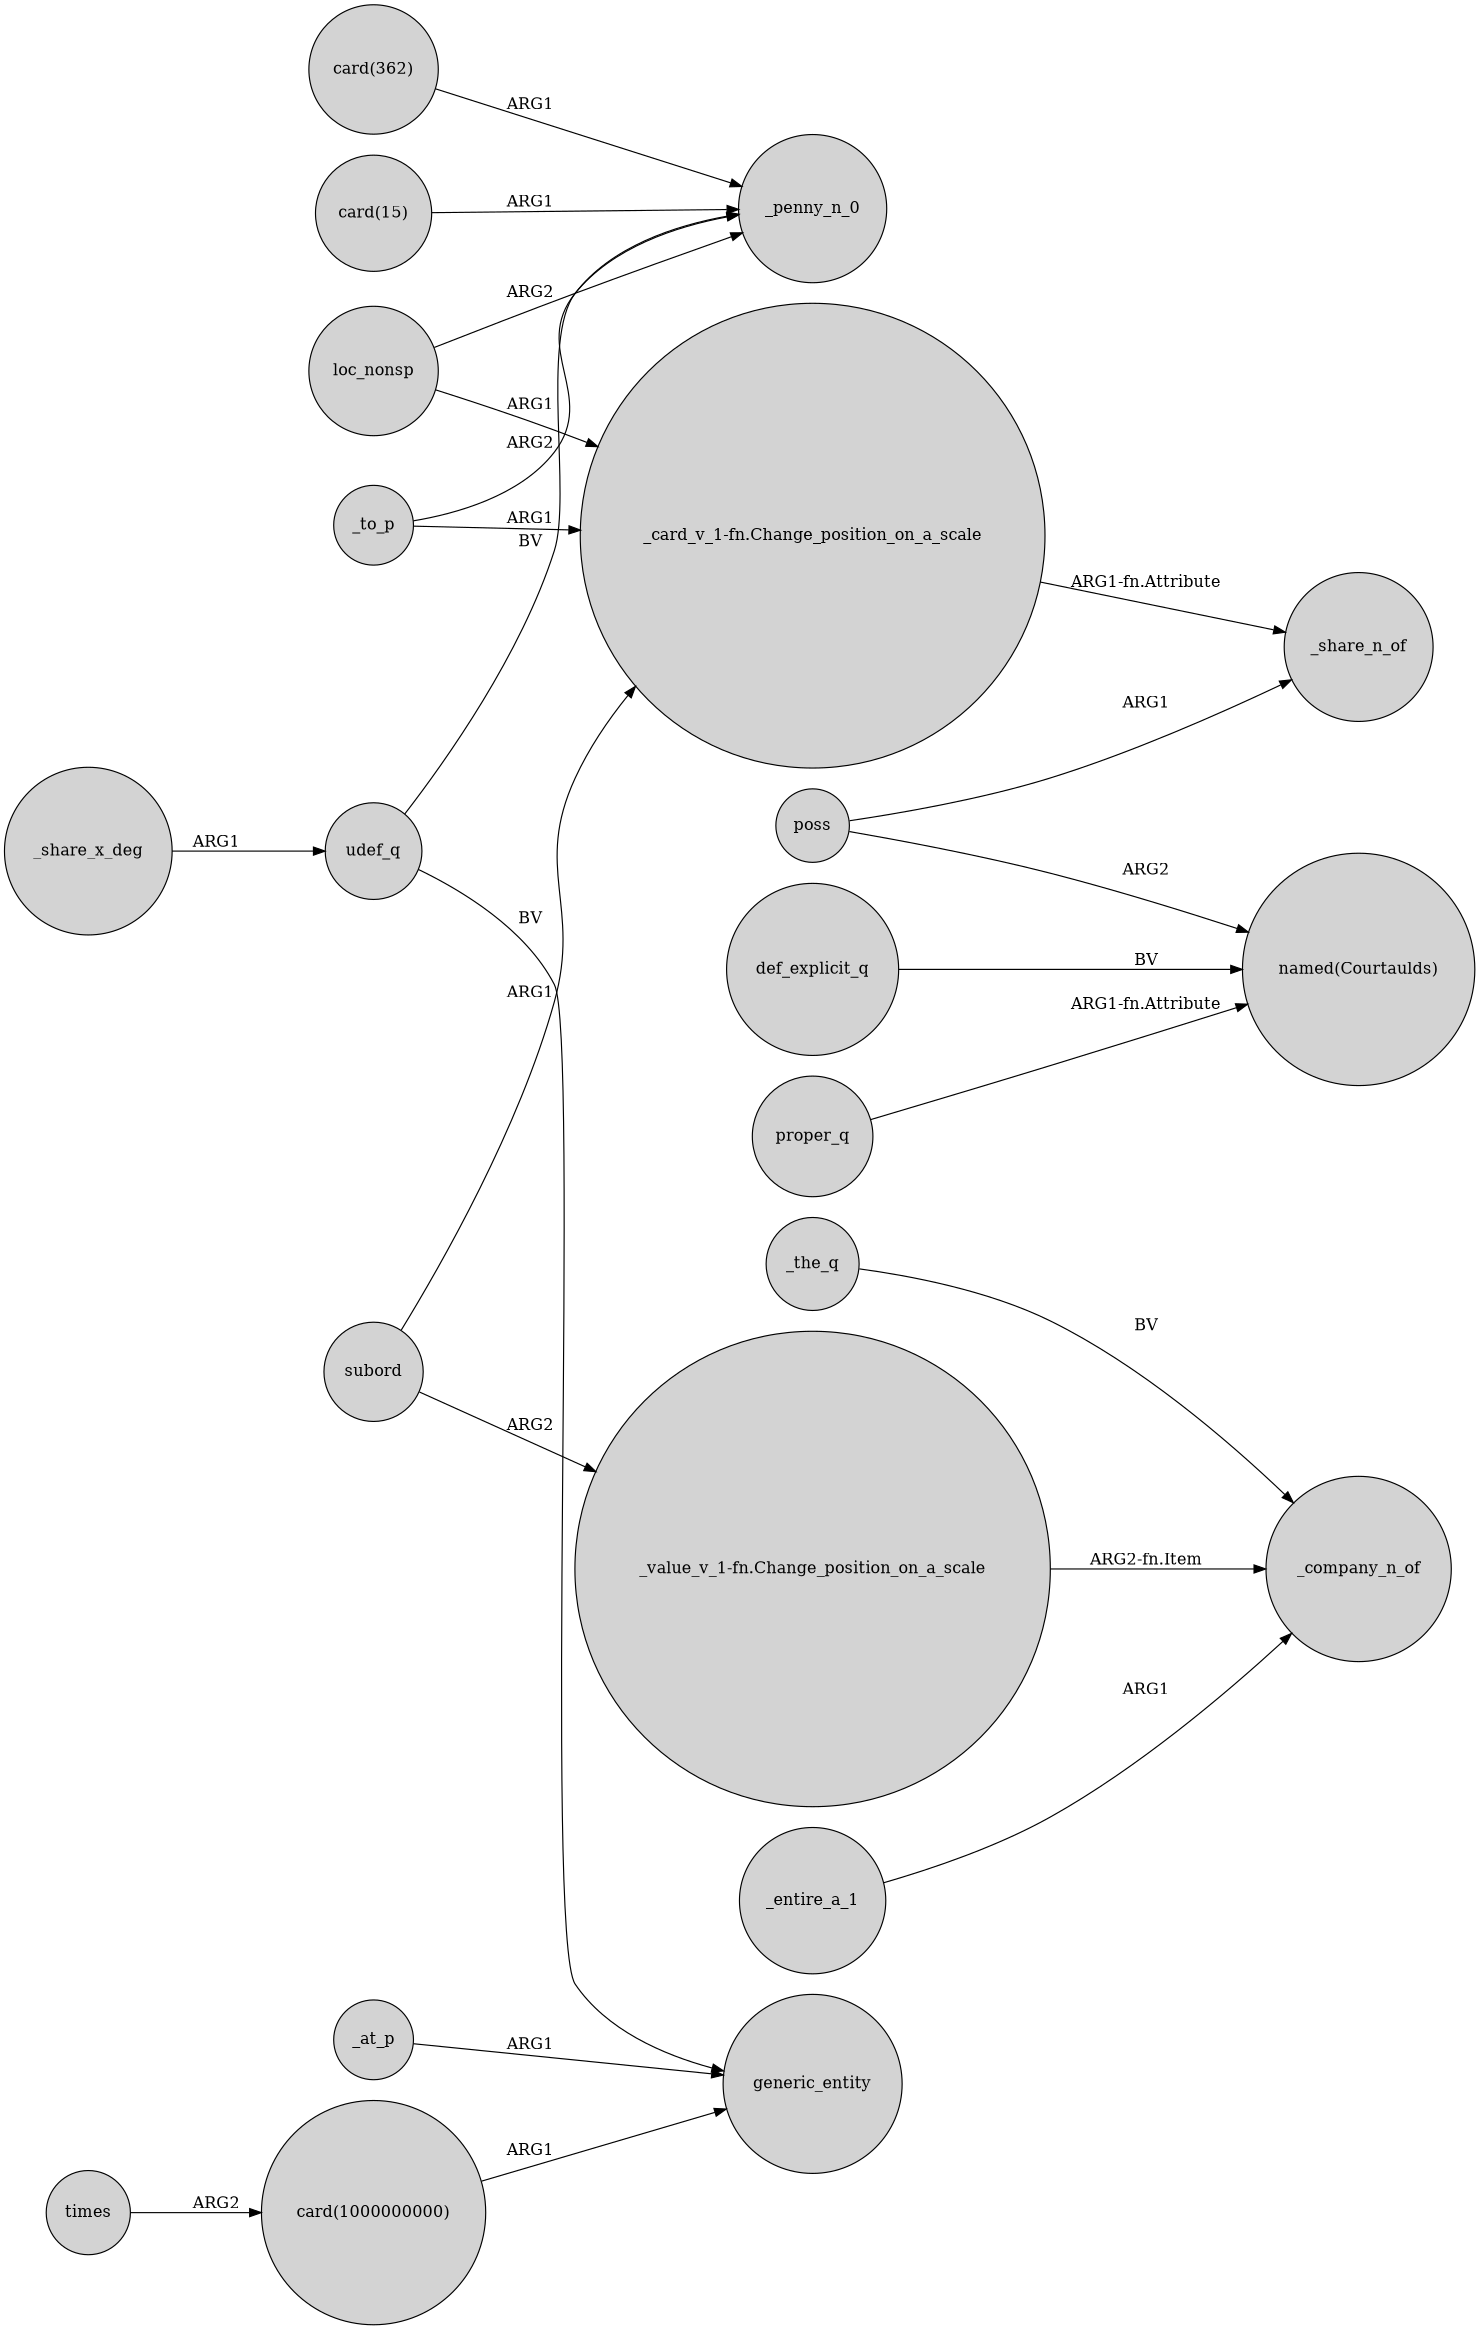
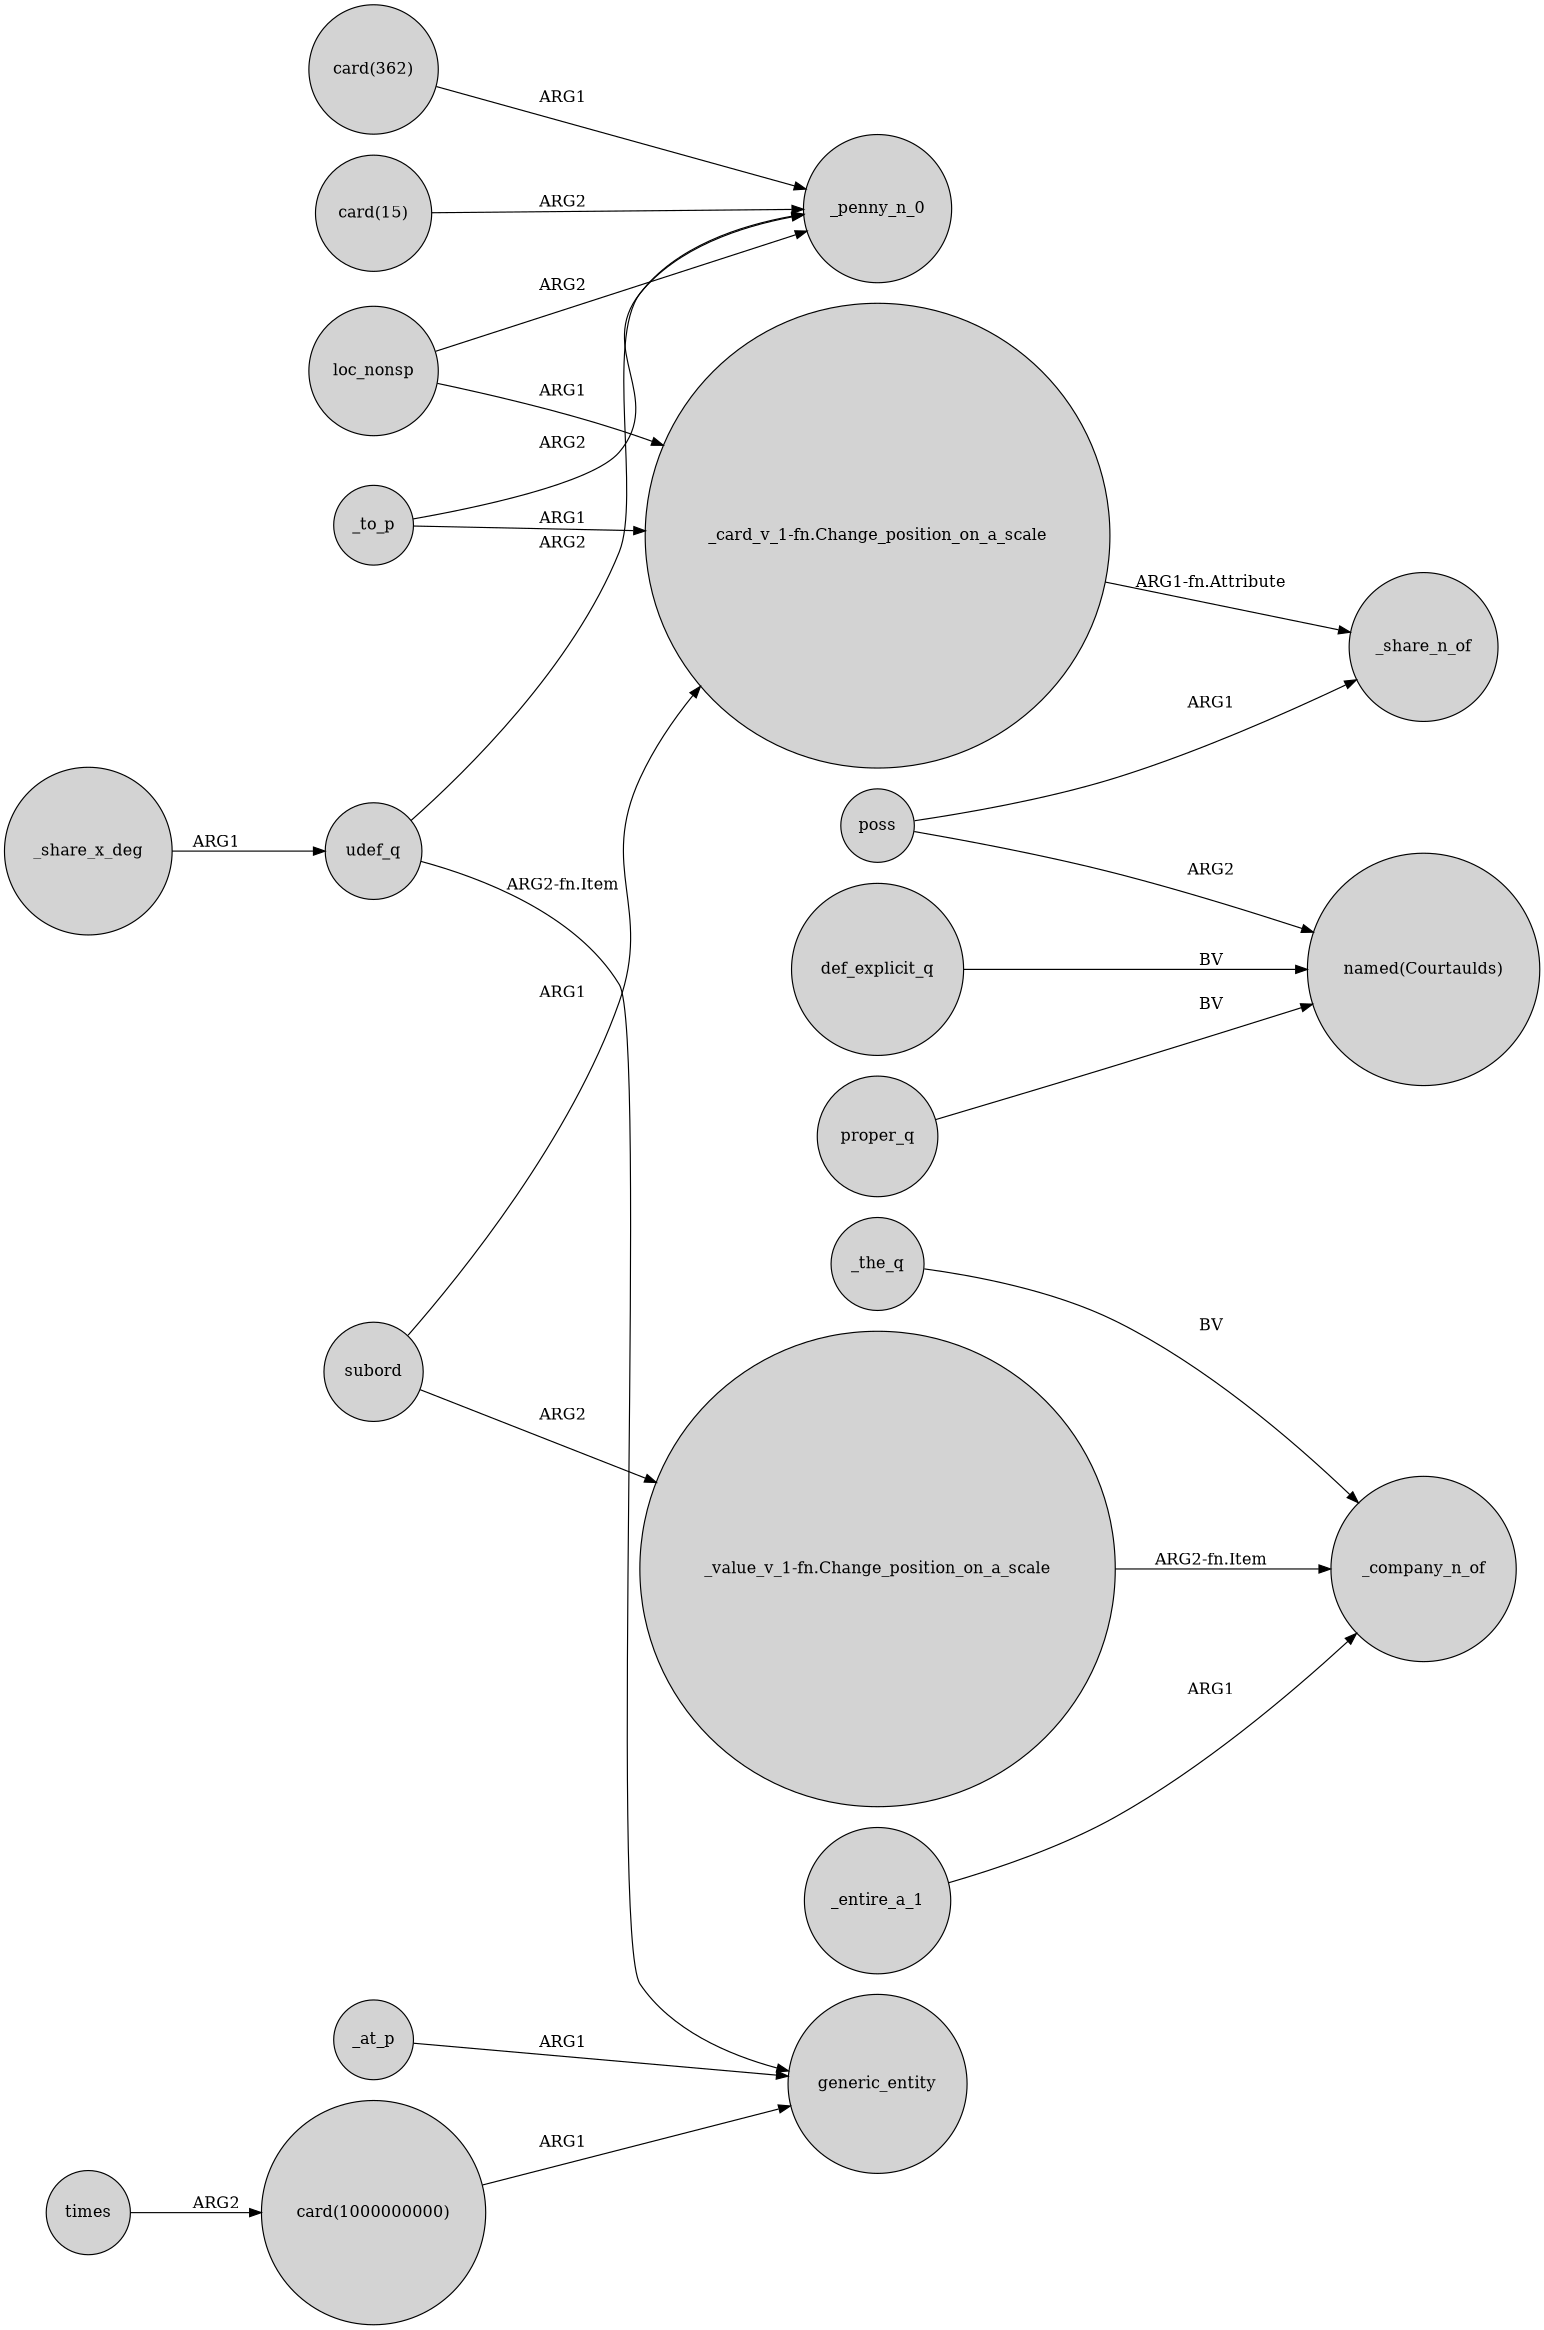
(531, 202) -> (563, 202)
(531, 542) -> (563, 543)
(531, 919) -> (563, 885)
(1146, 1005) -> (1211, 1005)
